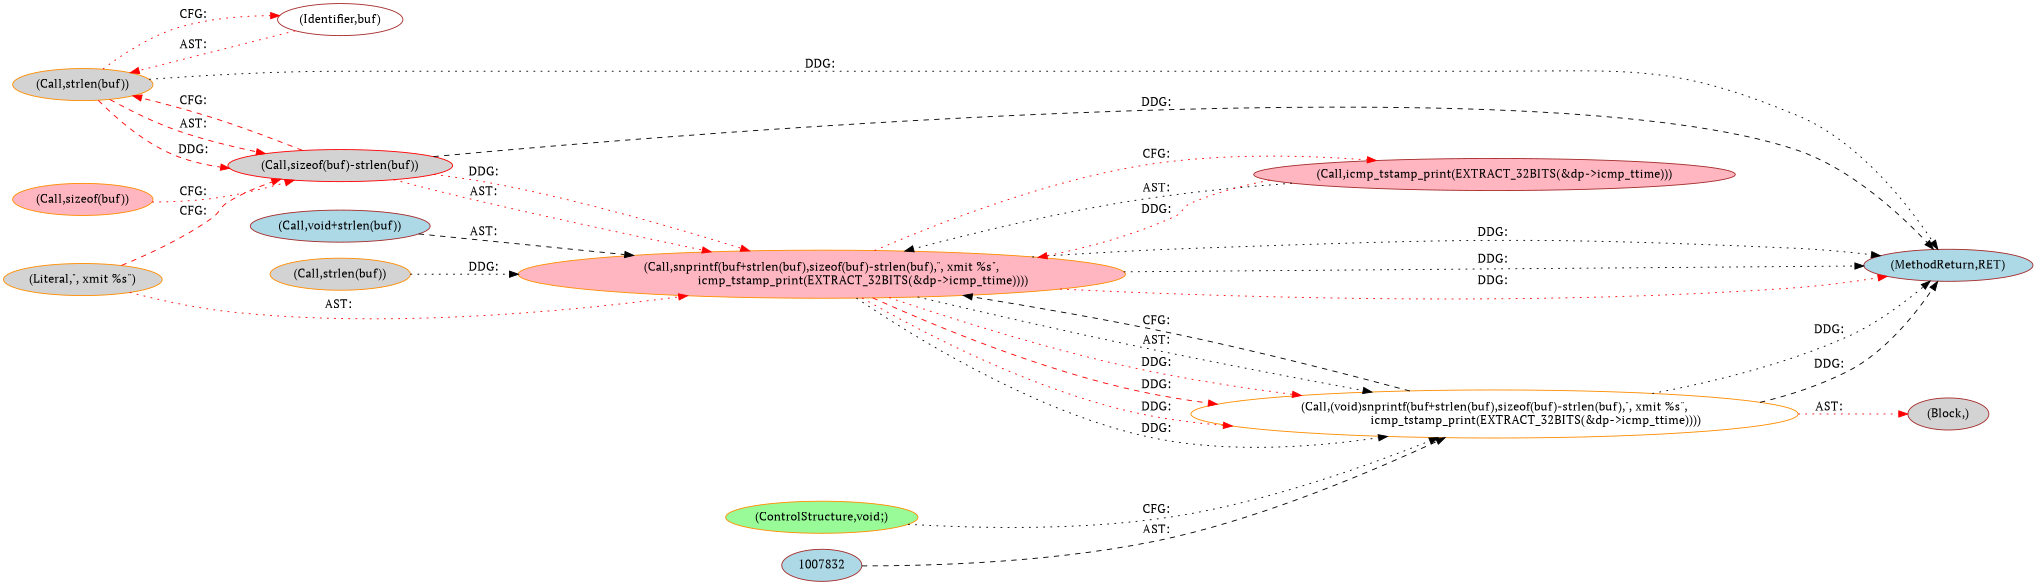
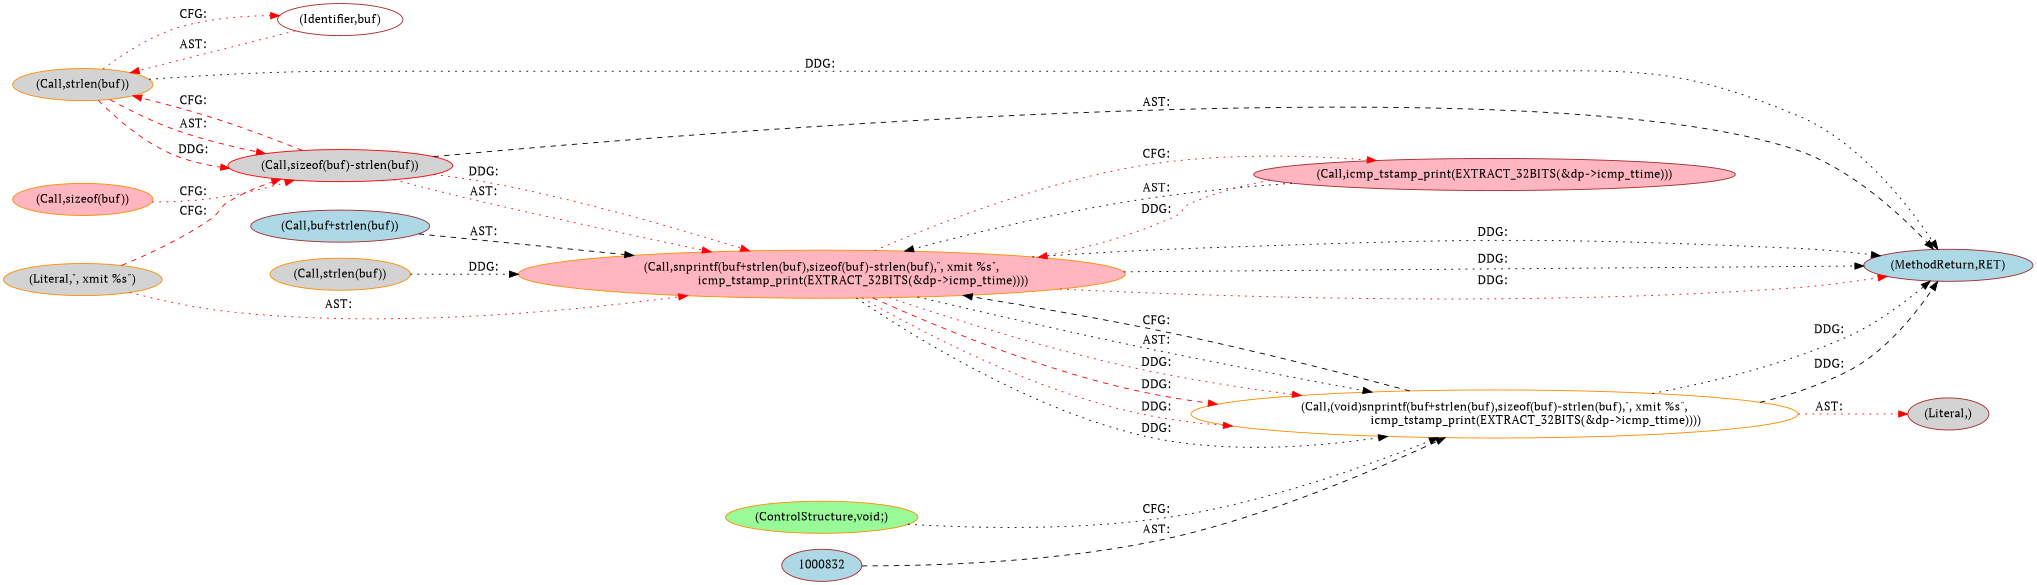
(1158, 103) -> (1158, 103)
(340, 226) -> (340, 226)
(1948, 414) -> (1948, 414)
(822, 565) -> (822, 565)
